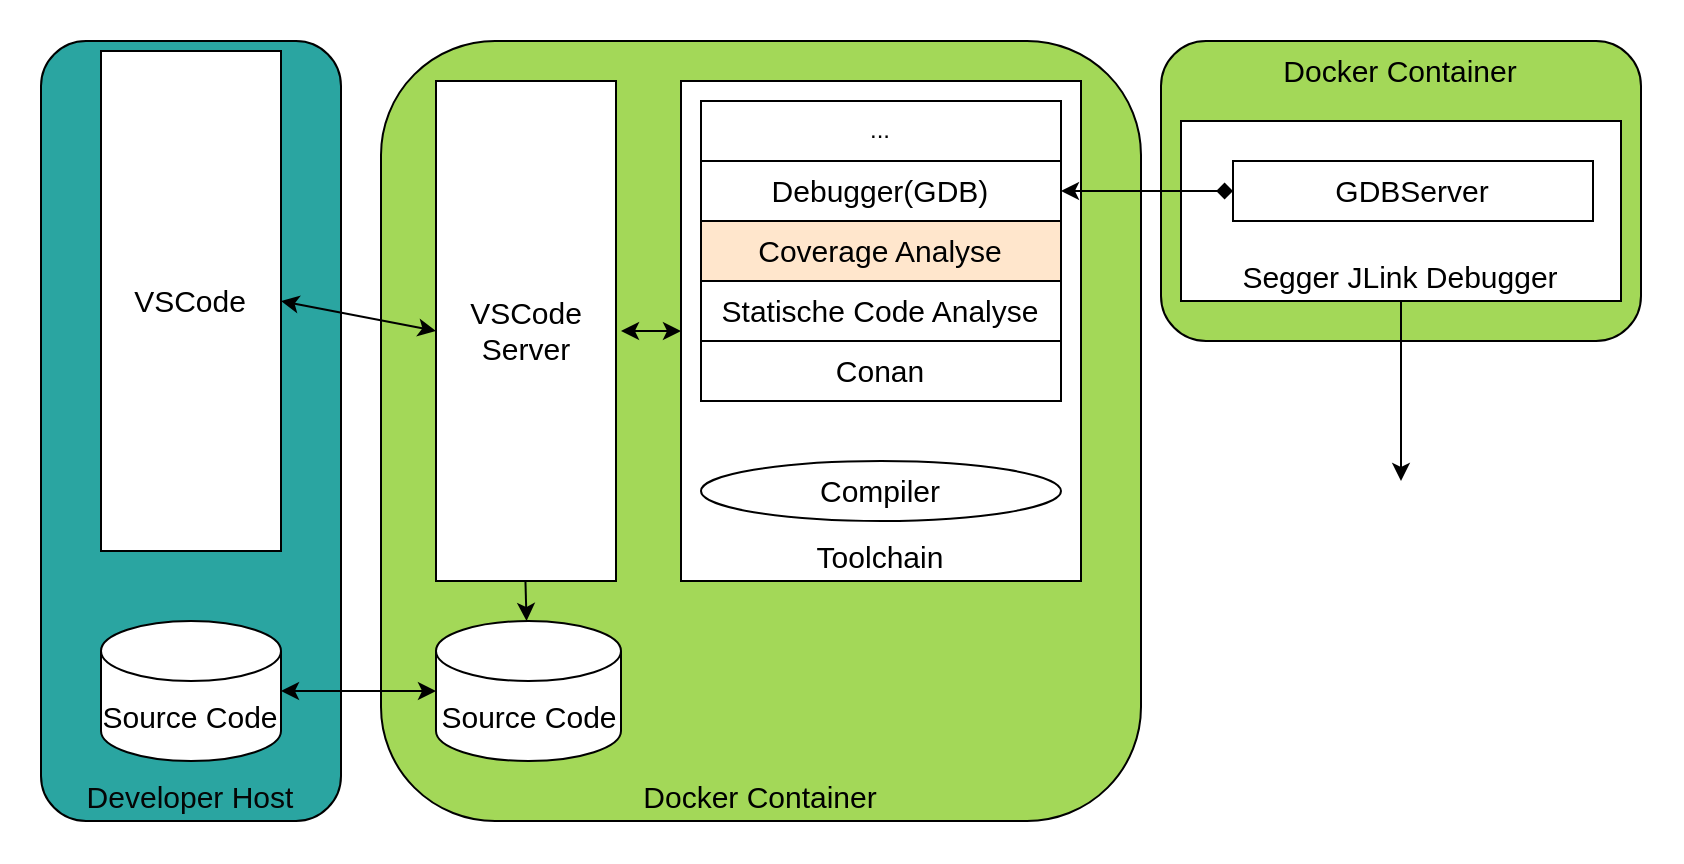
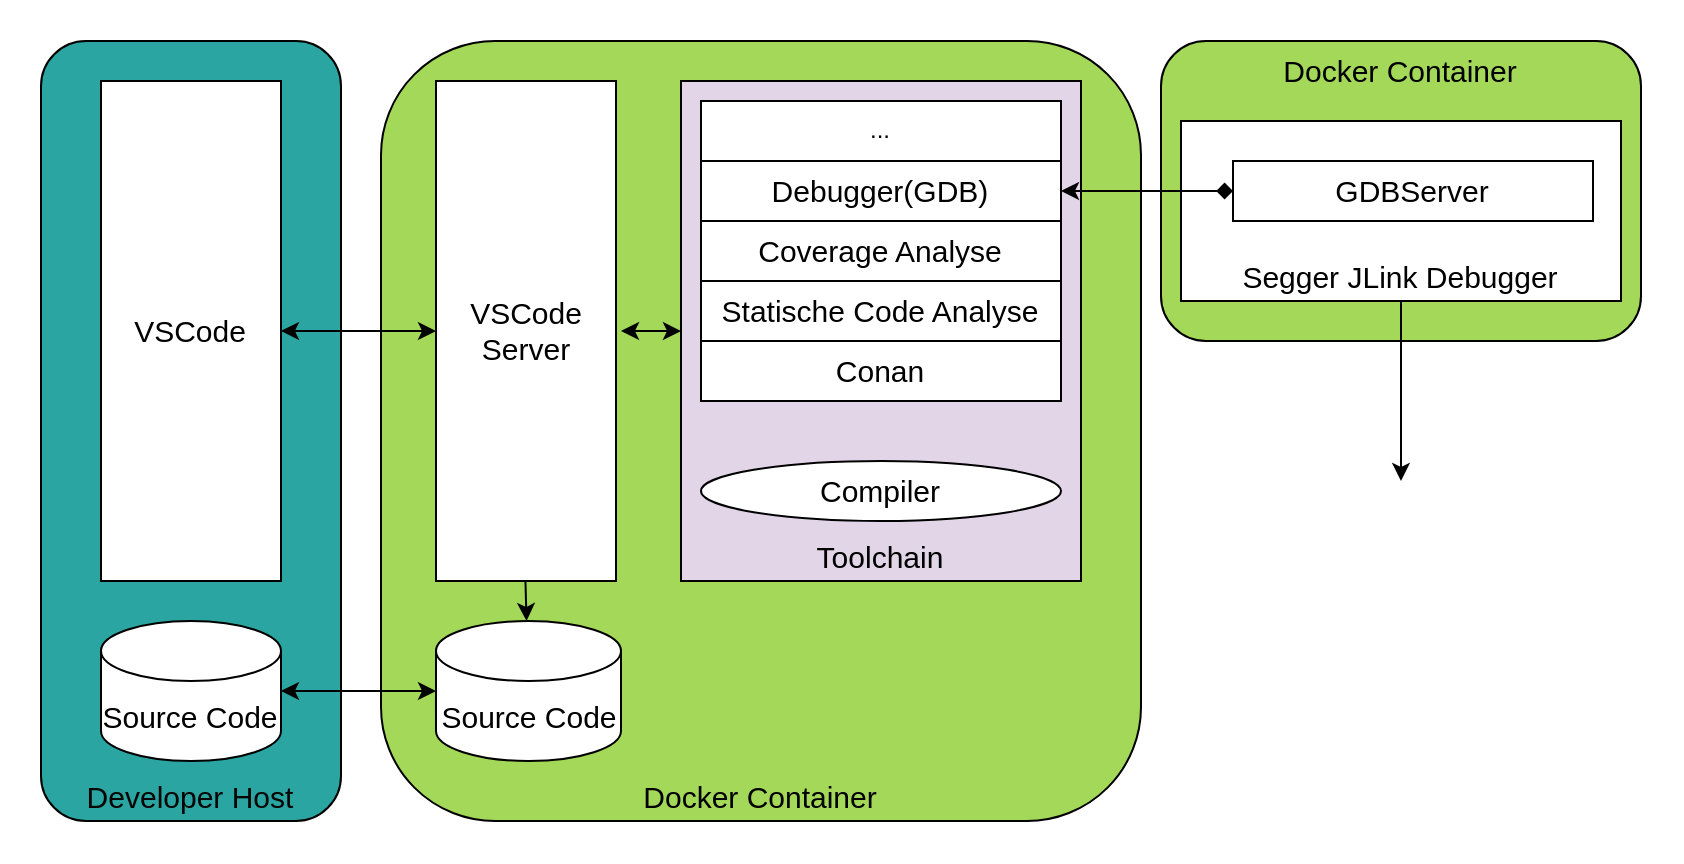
(881, 251) -> (881, 251)
(191, 301) -> (191, 331)
(881, 557) -> (881, 557)
